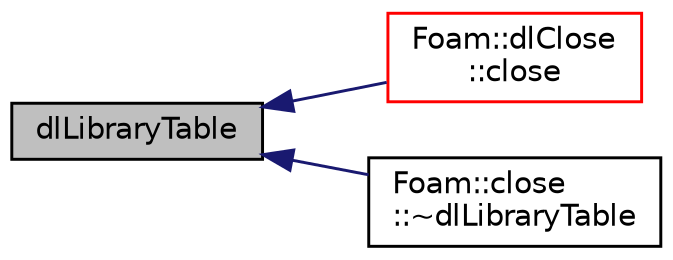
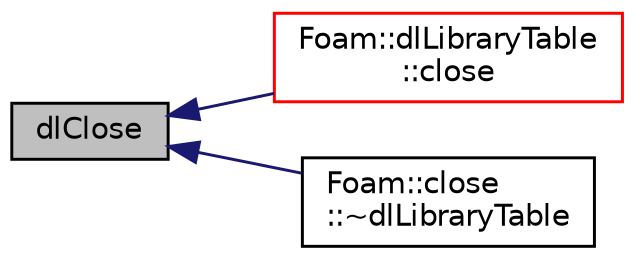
(515, 58) -> (448, 58)
(137, 131) -> (90, 131)
